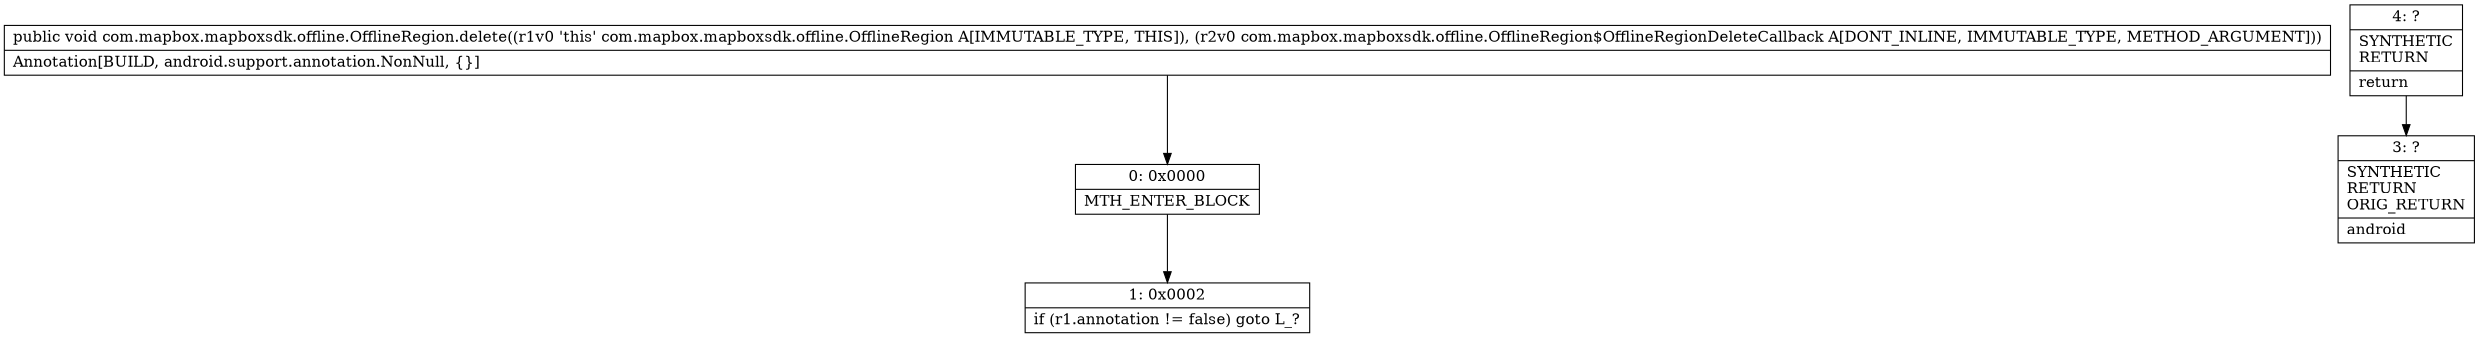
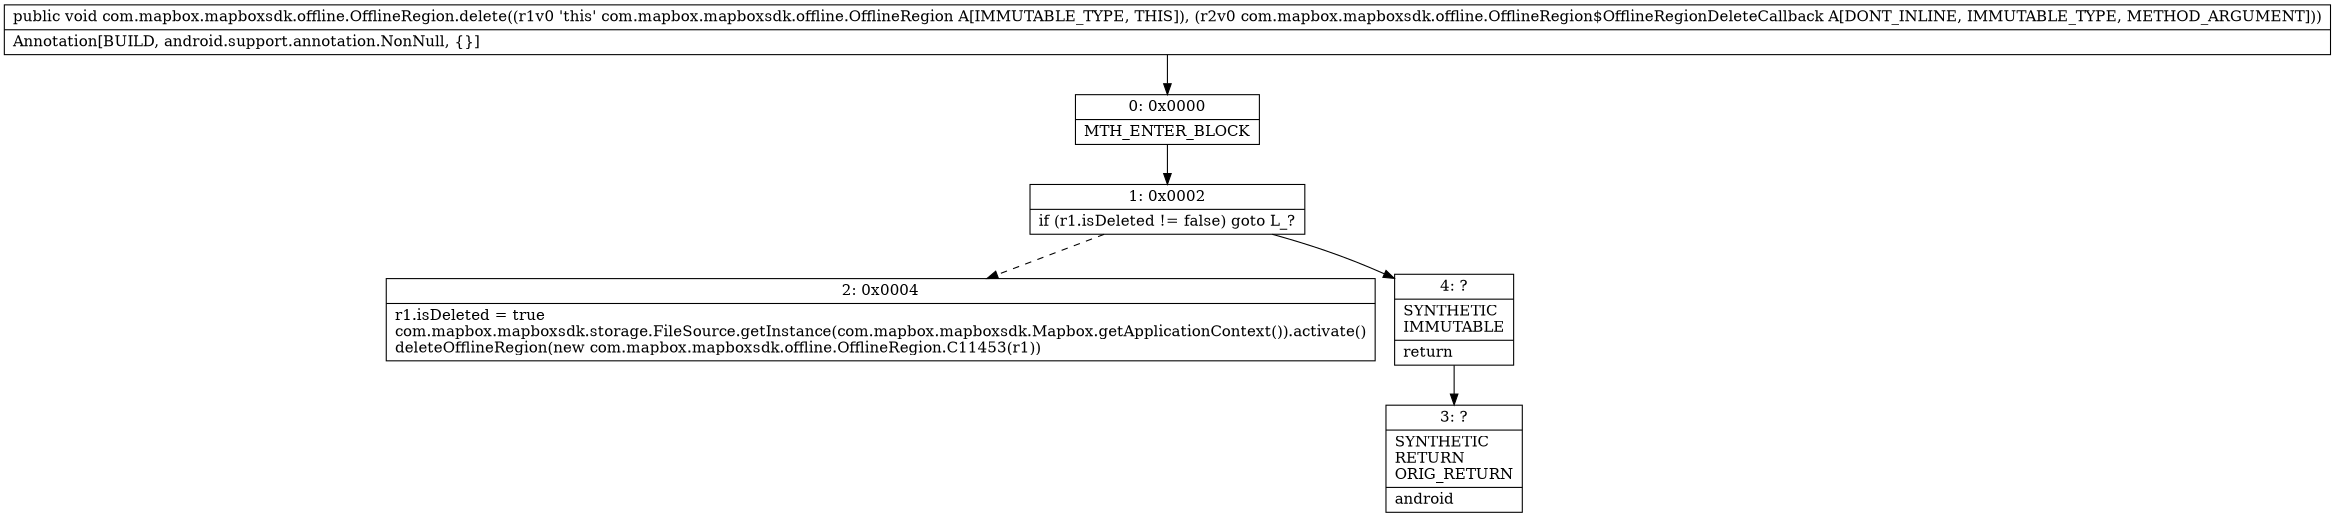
(2394, 58) -> (1454, 327)
none -> (1329, 252)
none -> (881, 320)
(1167, 320) -> (1167, 221)
